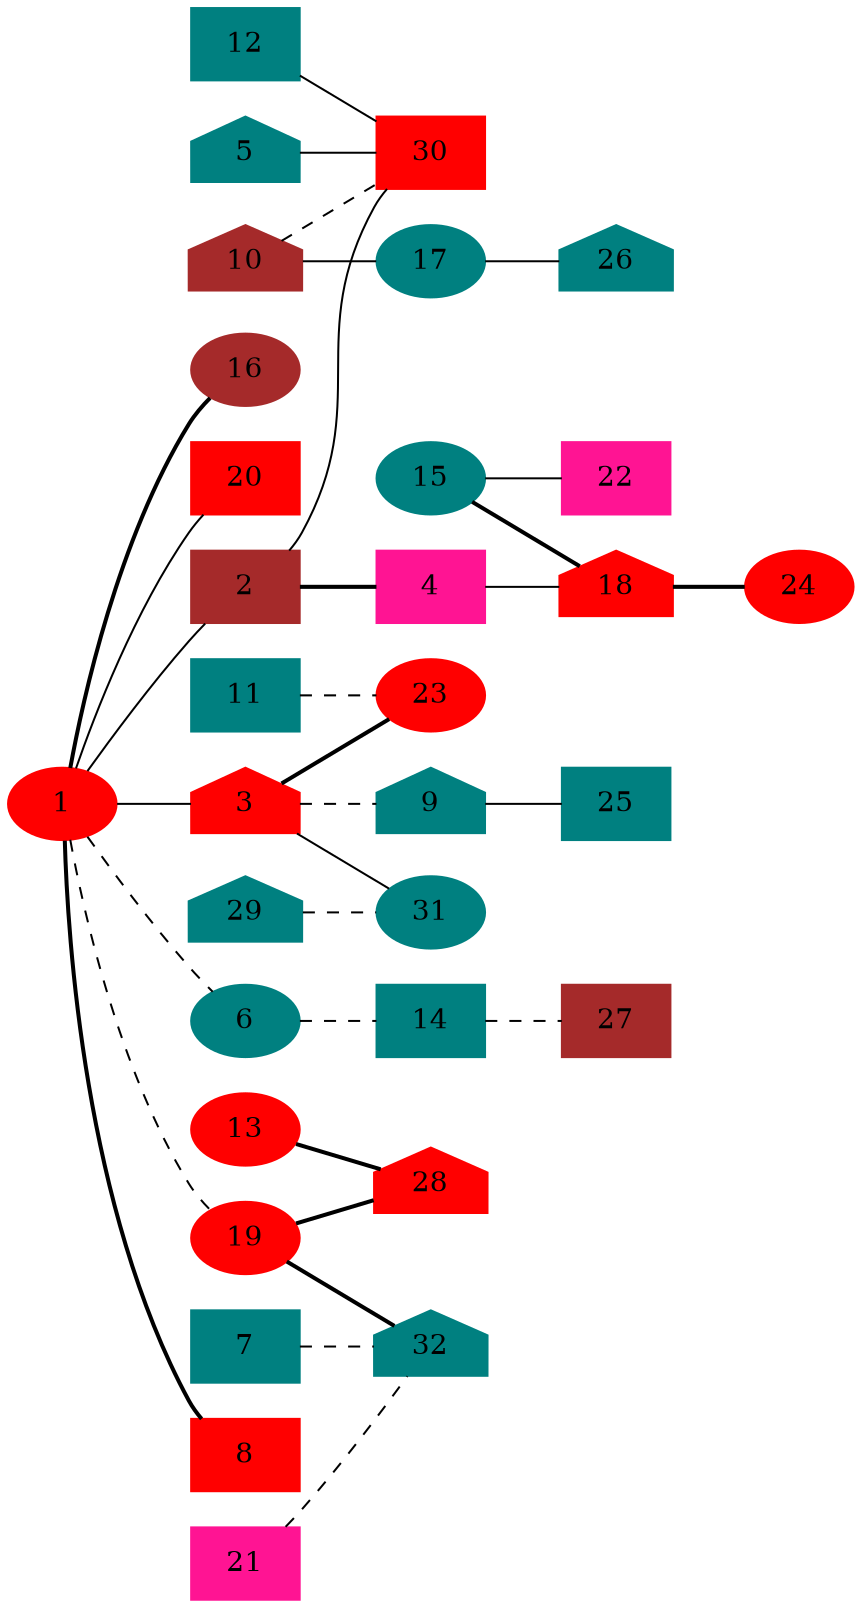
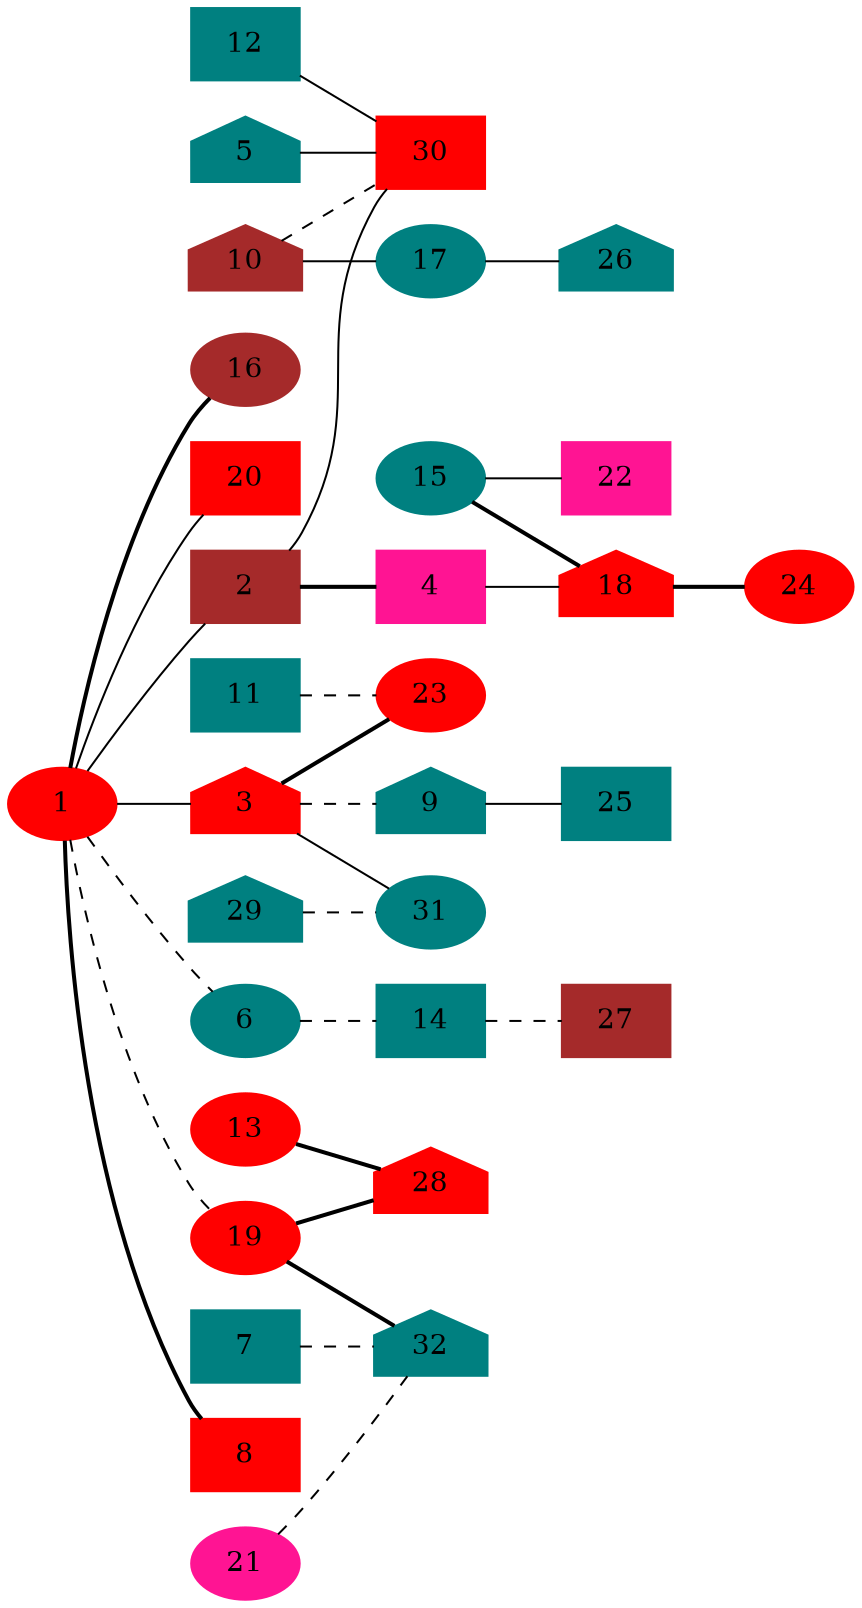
(245, 1564) -> (245, 1564)
